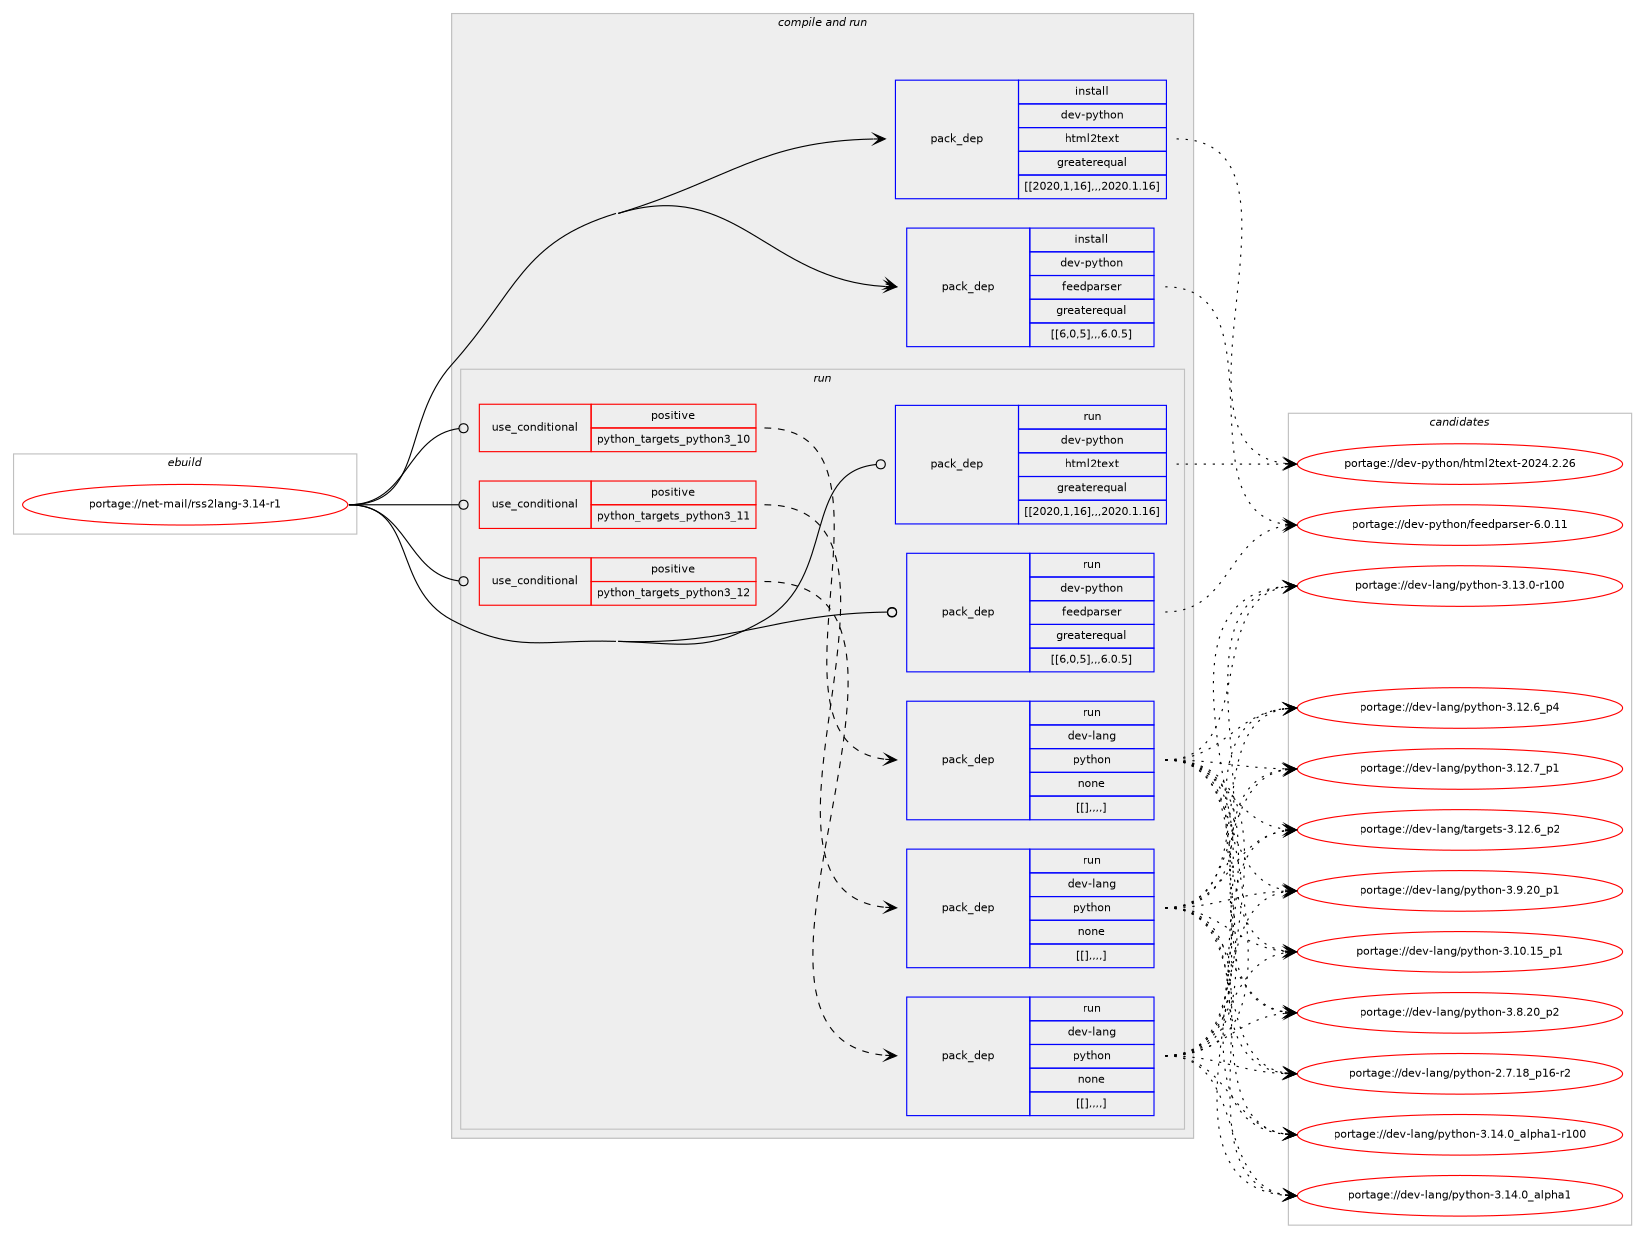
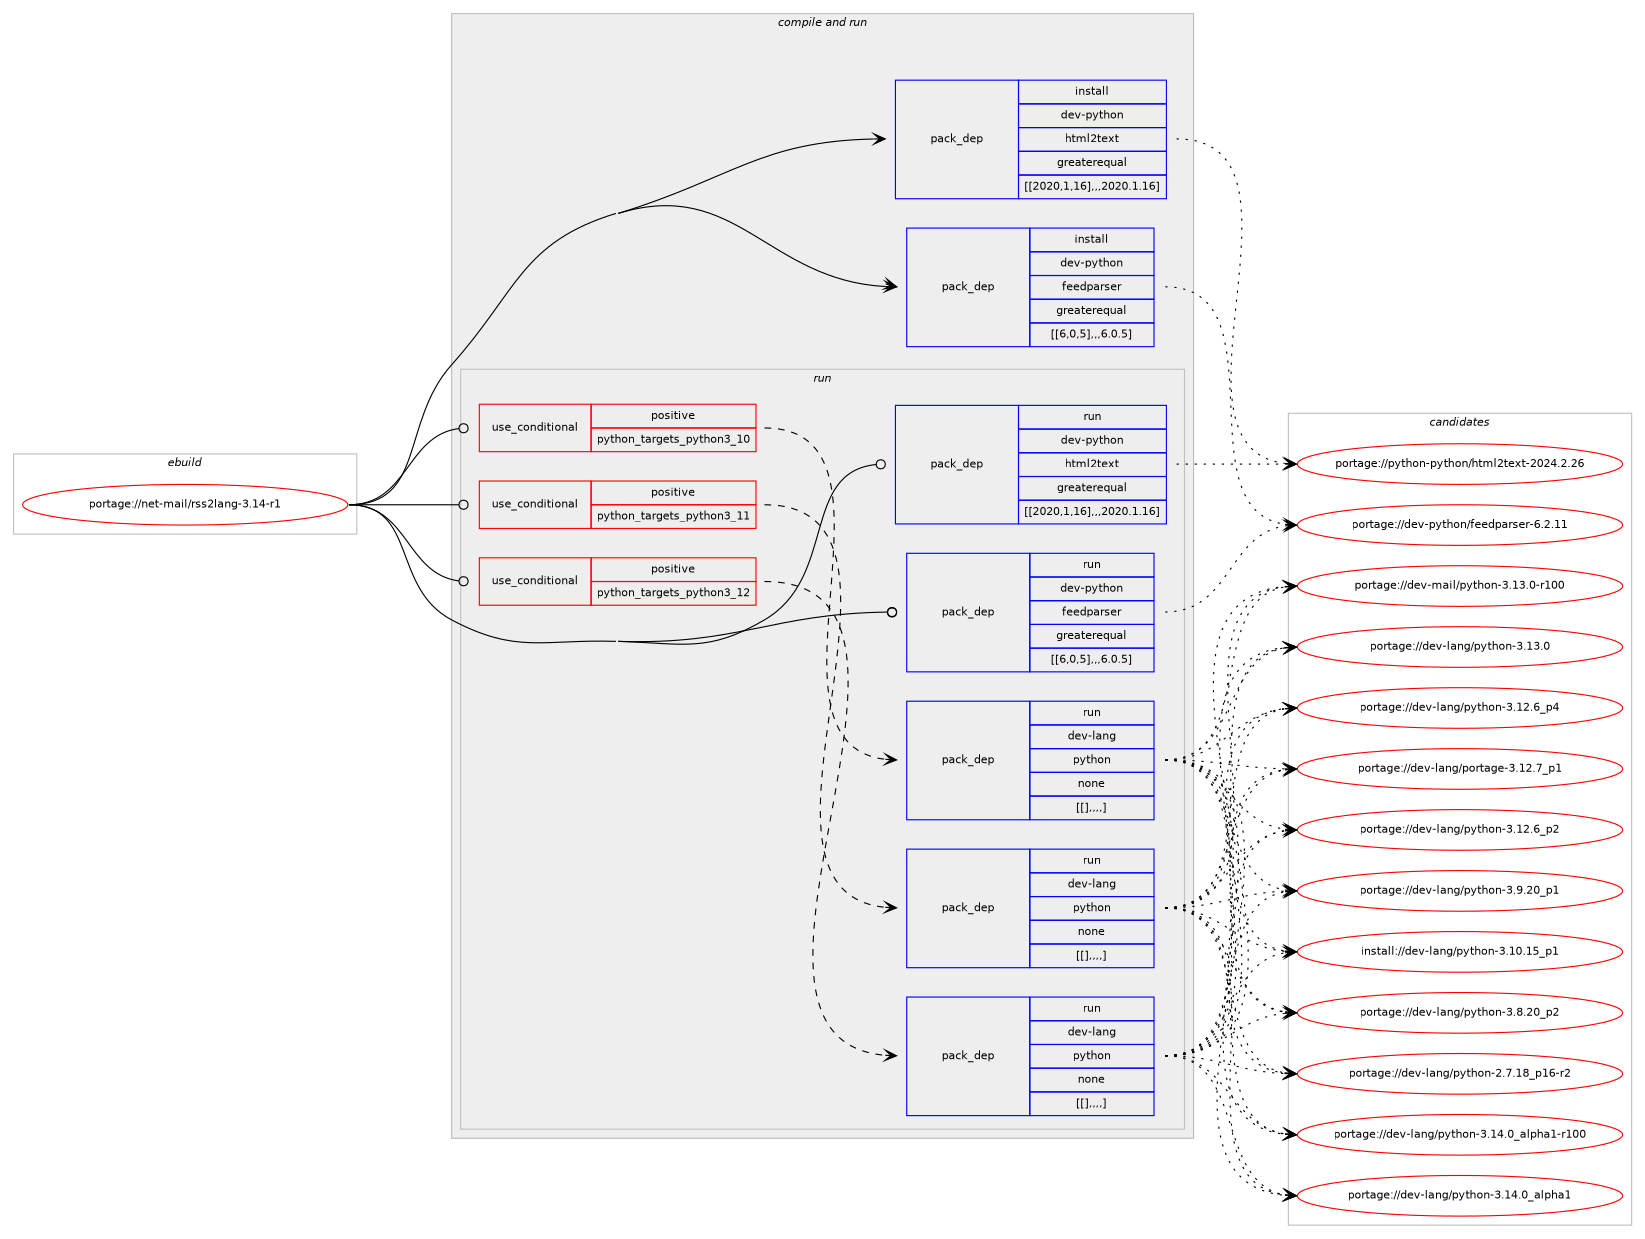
(1460, 464) -> (1460, 464)
(1460, 525) -> (1460, 525)
(1460, 586) -> (1460, 586)
none -> (1460, 647)
(1460, 769) -> (1460, 769)
(1460, 830) -> (1460, 830)
(1460, 952) -> (1460, 952)
